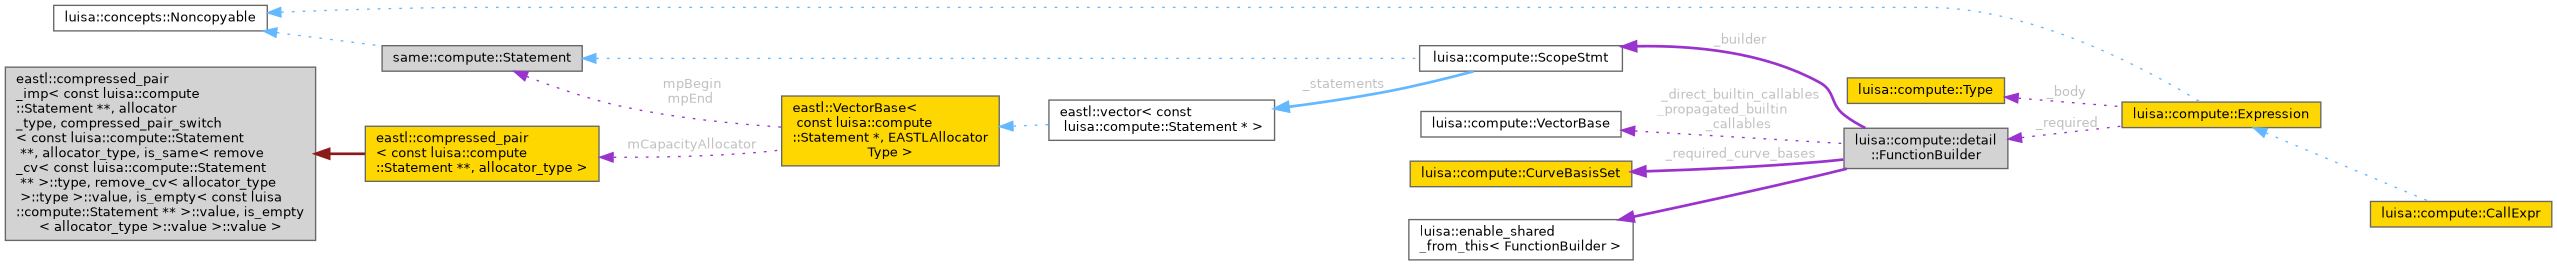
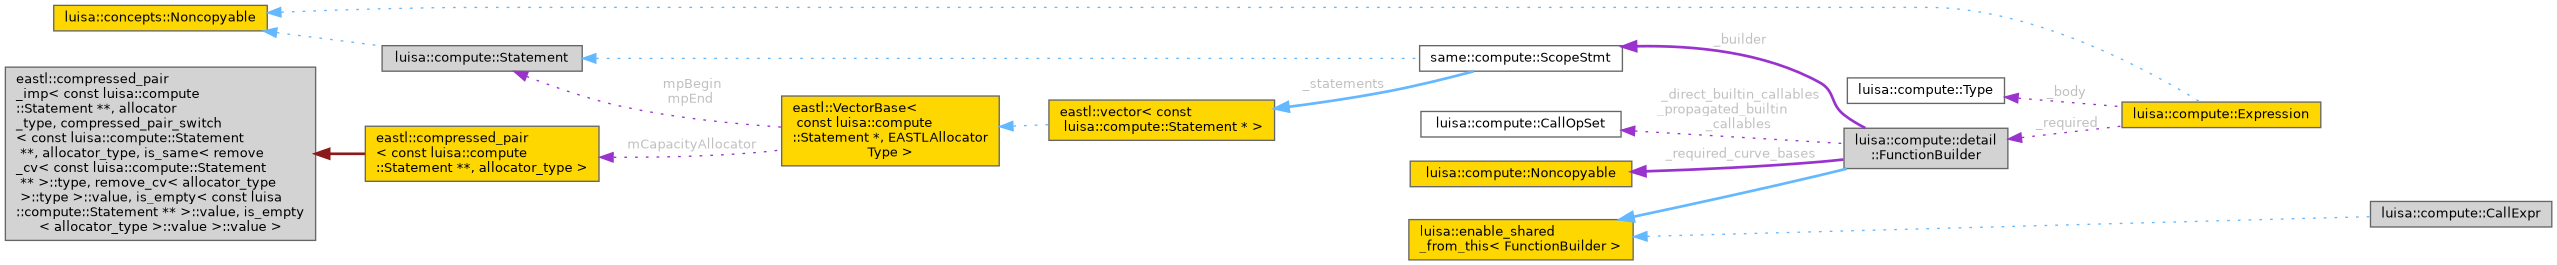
(160, 18) -> (160, 18)
(482, 58) -> (482, 58)
(1521, 58) -> (1521, 58)
(1926, 91) -> (1926, 91)
(1162, 120) -> (1162, 120)
(1521, 124) -> (1521, 124)
(2347, 167) -> (2009, 226)
(1521, 174) -> (1521, 174)
(1740, 194) -> (1740, 194)
(2461, 214) -> (2461, 214)
(1521, 240) -> (1521, 240)
